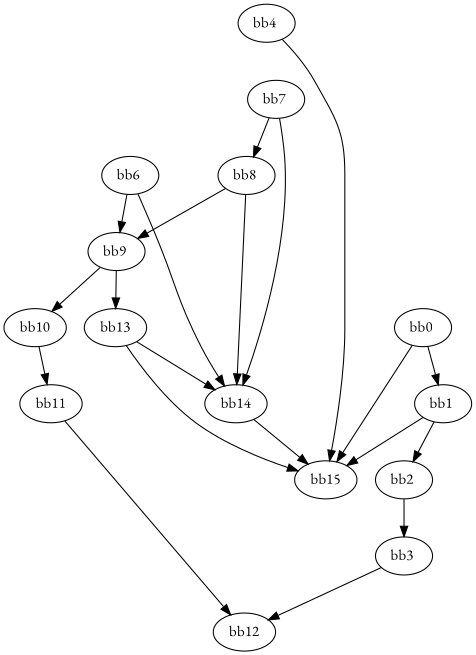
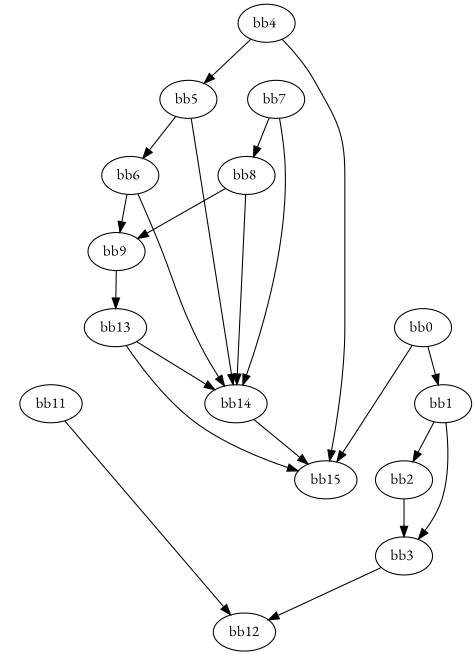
none -> (188, 99)
(35, 328) -> none
(390, 439) -> (446, 479)
